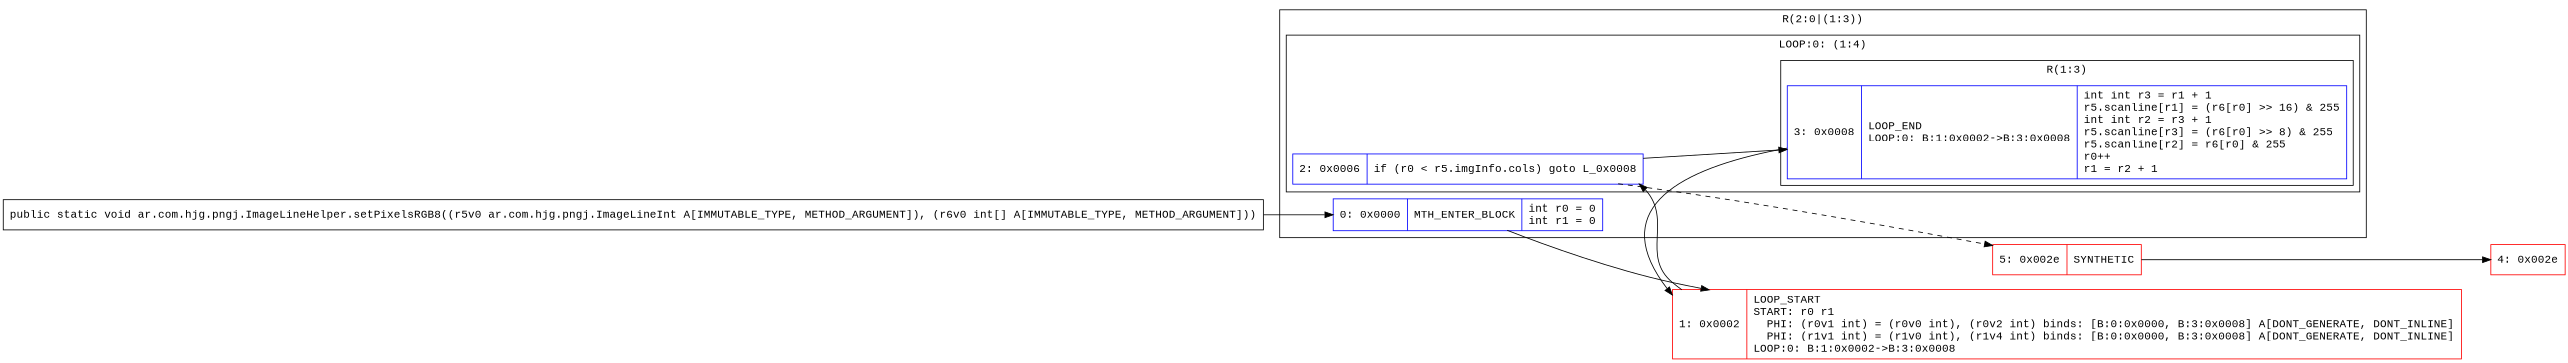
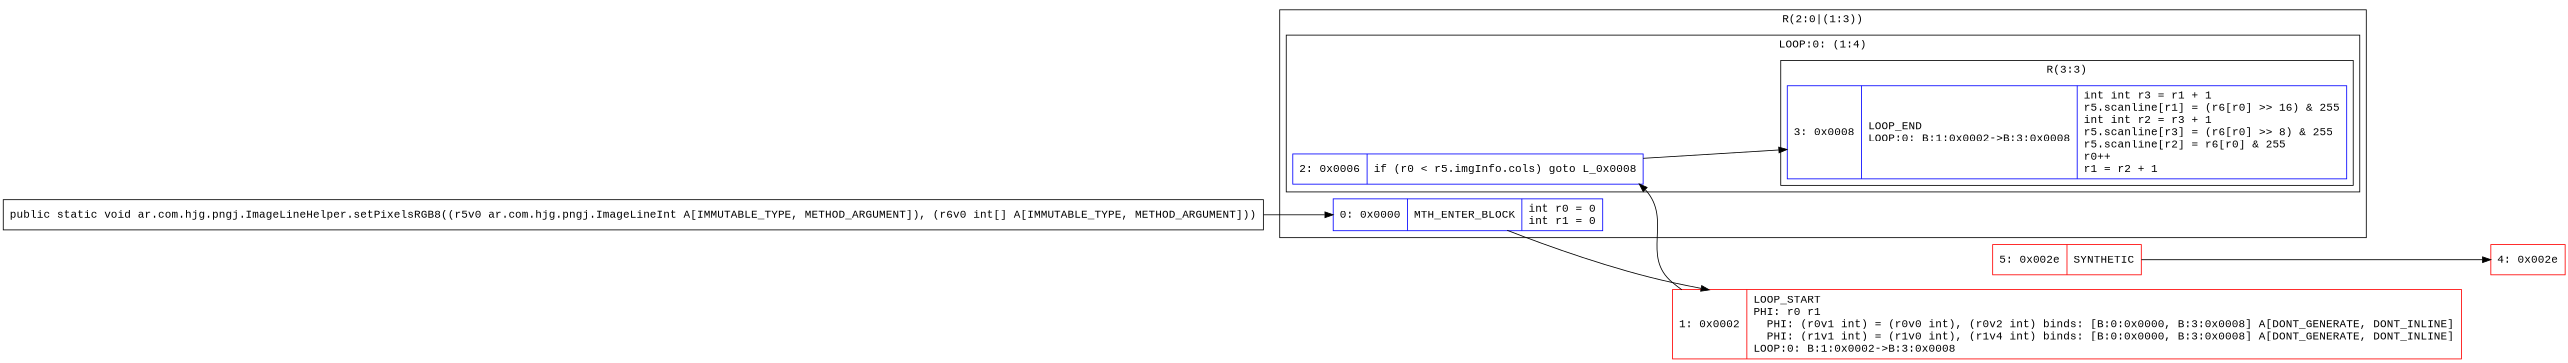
(2067, 70) -> (2067, 70)
(1681, 184) -> none
(1802, 211) -> none
(1797, 312) -> (1791, 312)
